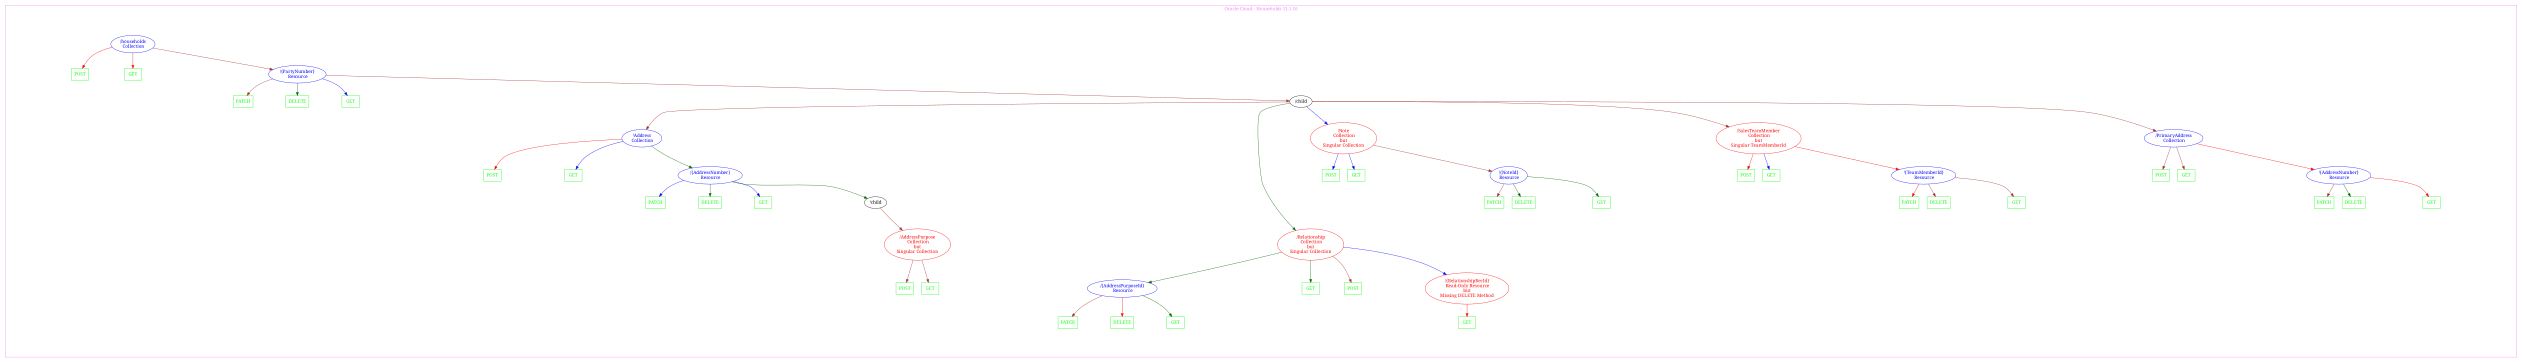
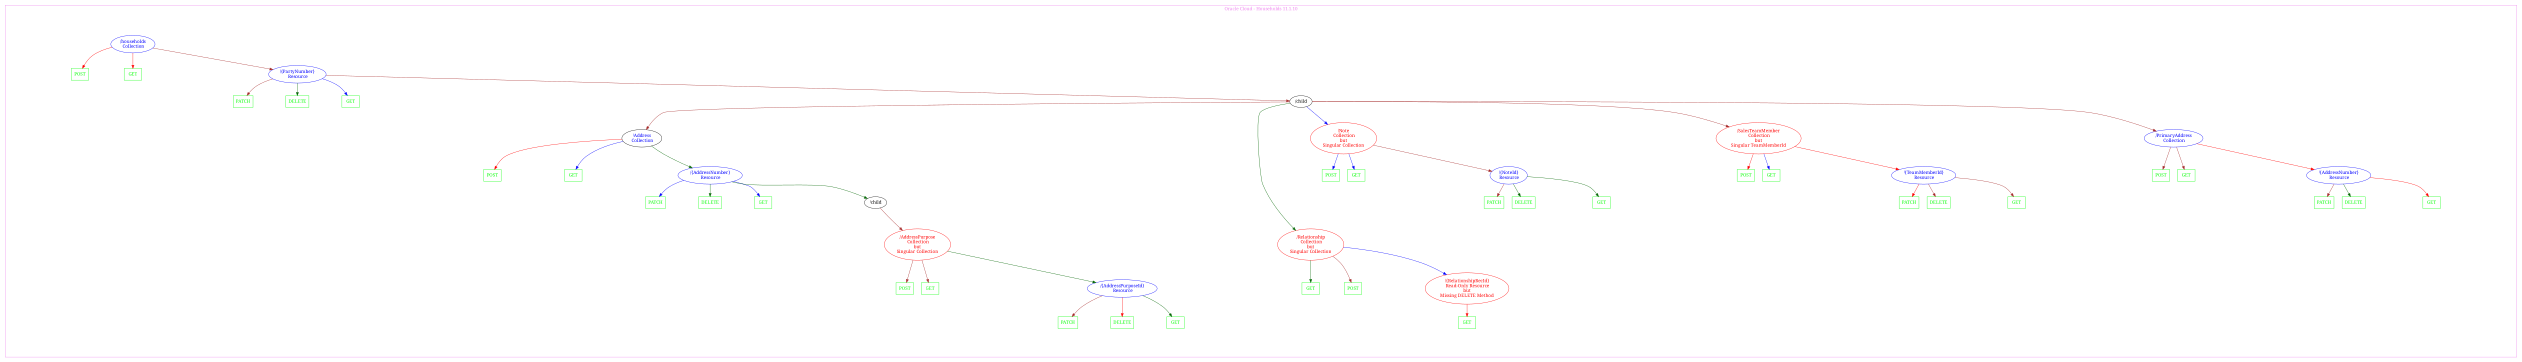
(642, 138) -> (642, 138)
(1217, 268) -> (1020, 267)
